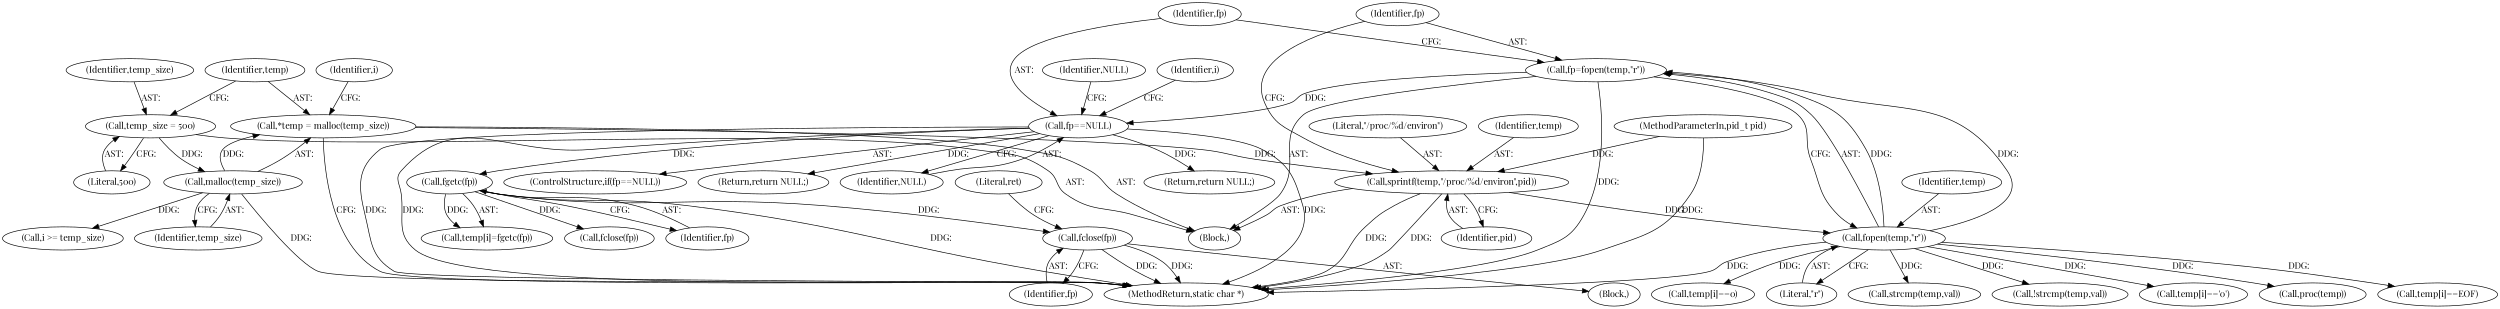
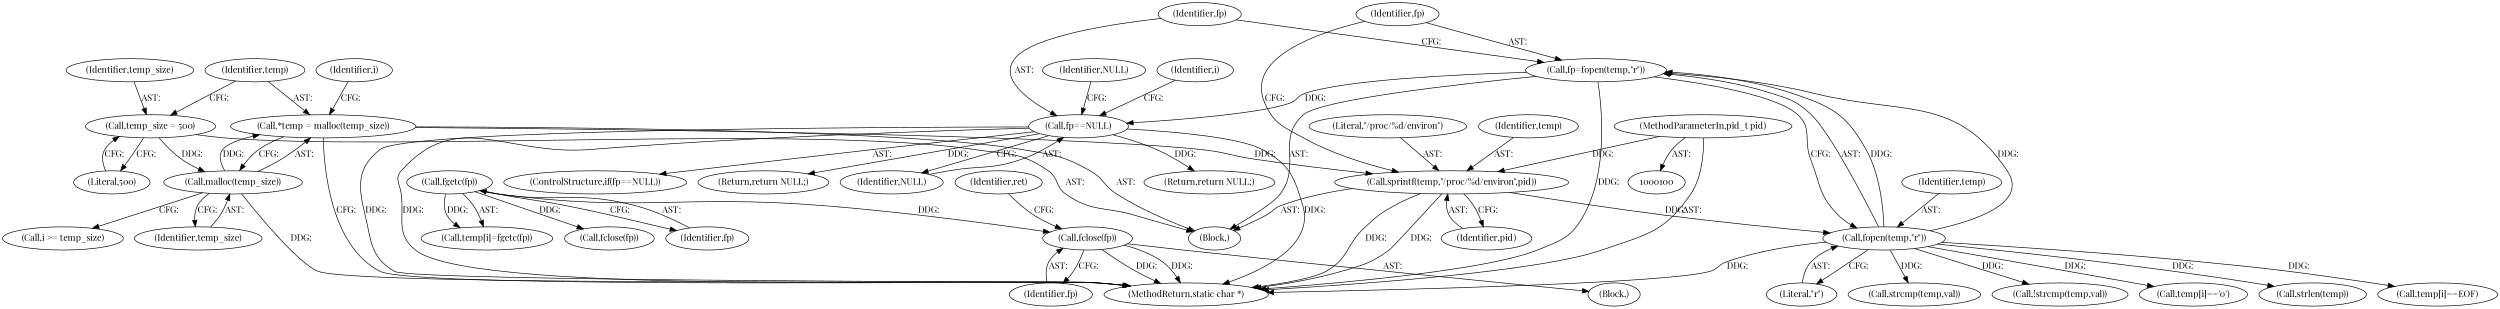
(744, 144) -> none
none -> (261, 148)
(116, 154) -> (116, 154)
(999, 182) -> (999, 182)
none -> (1657, 182)
(170, 210) -> (170, 210)
(1694, 210) -> (1694, 210)
(805, 224) -> none
(1703, 295) -> none
(2313, 295) -> (2313, 295)
